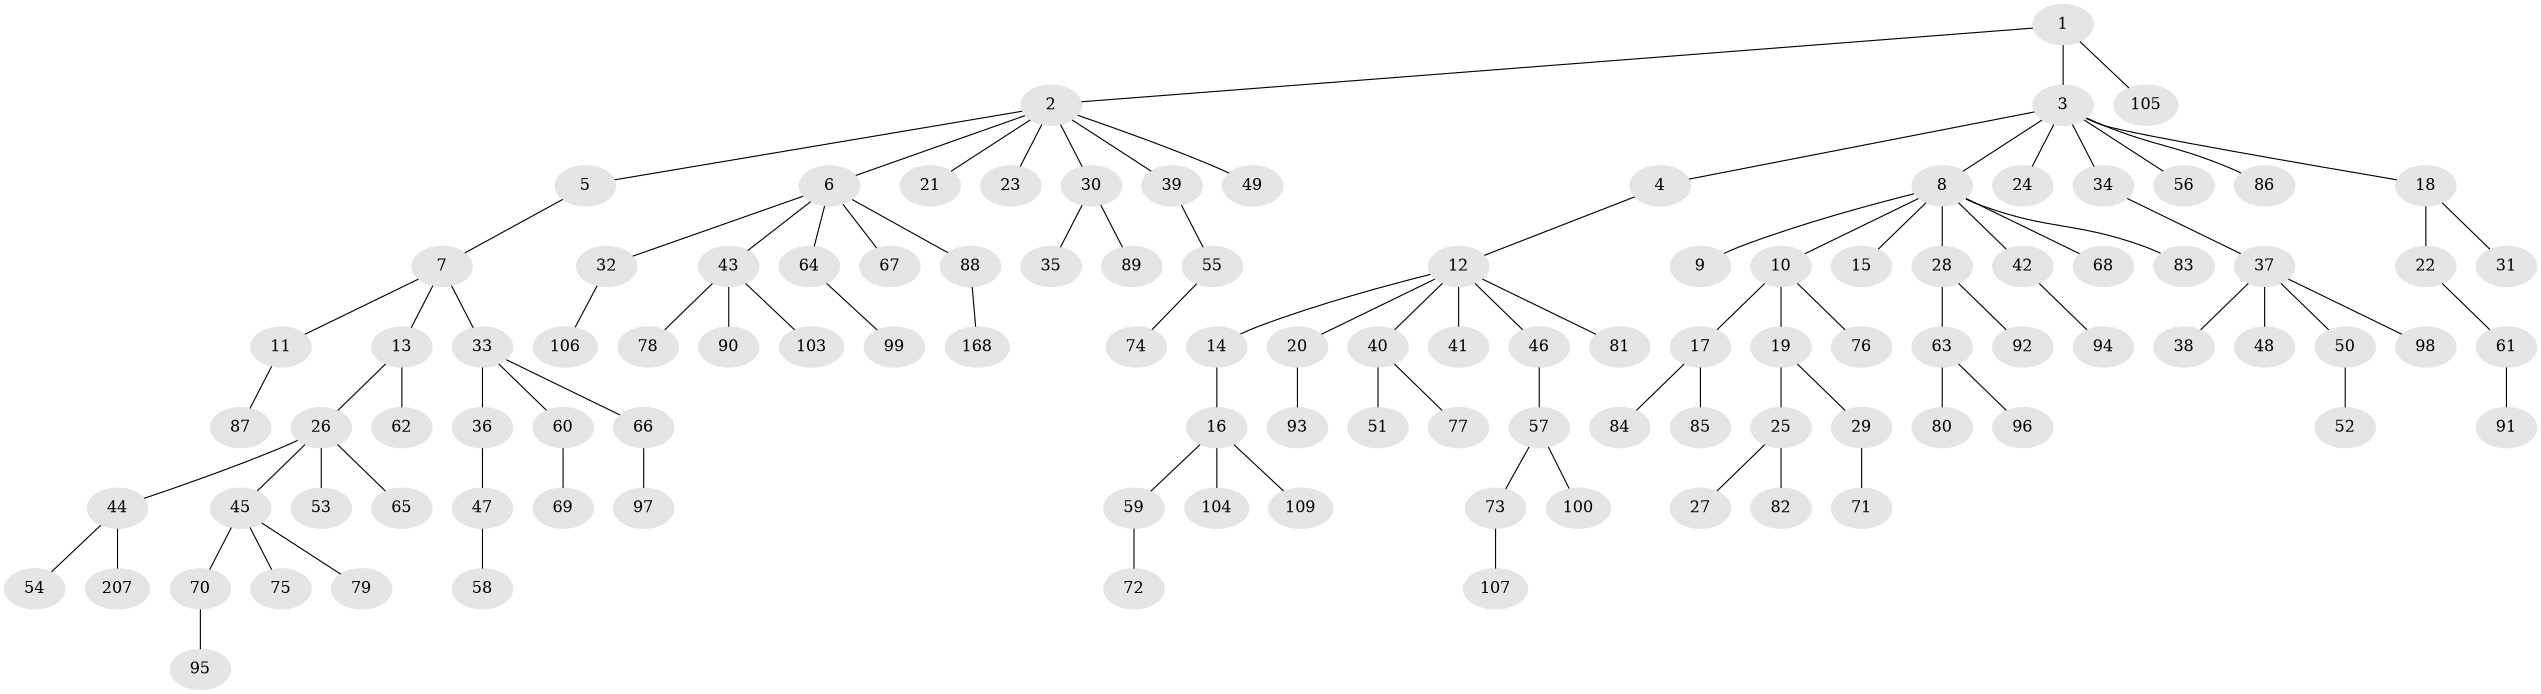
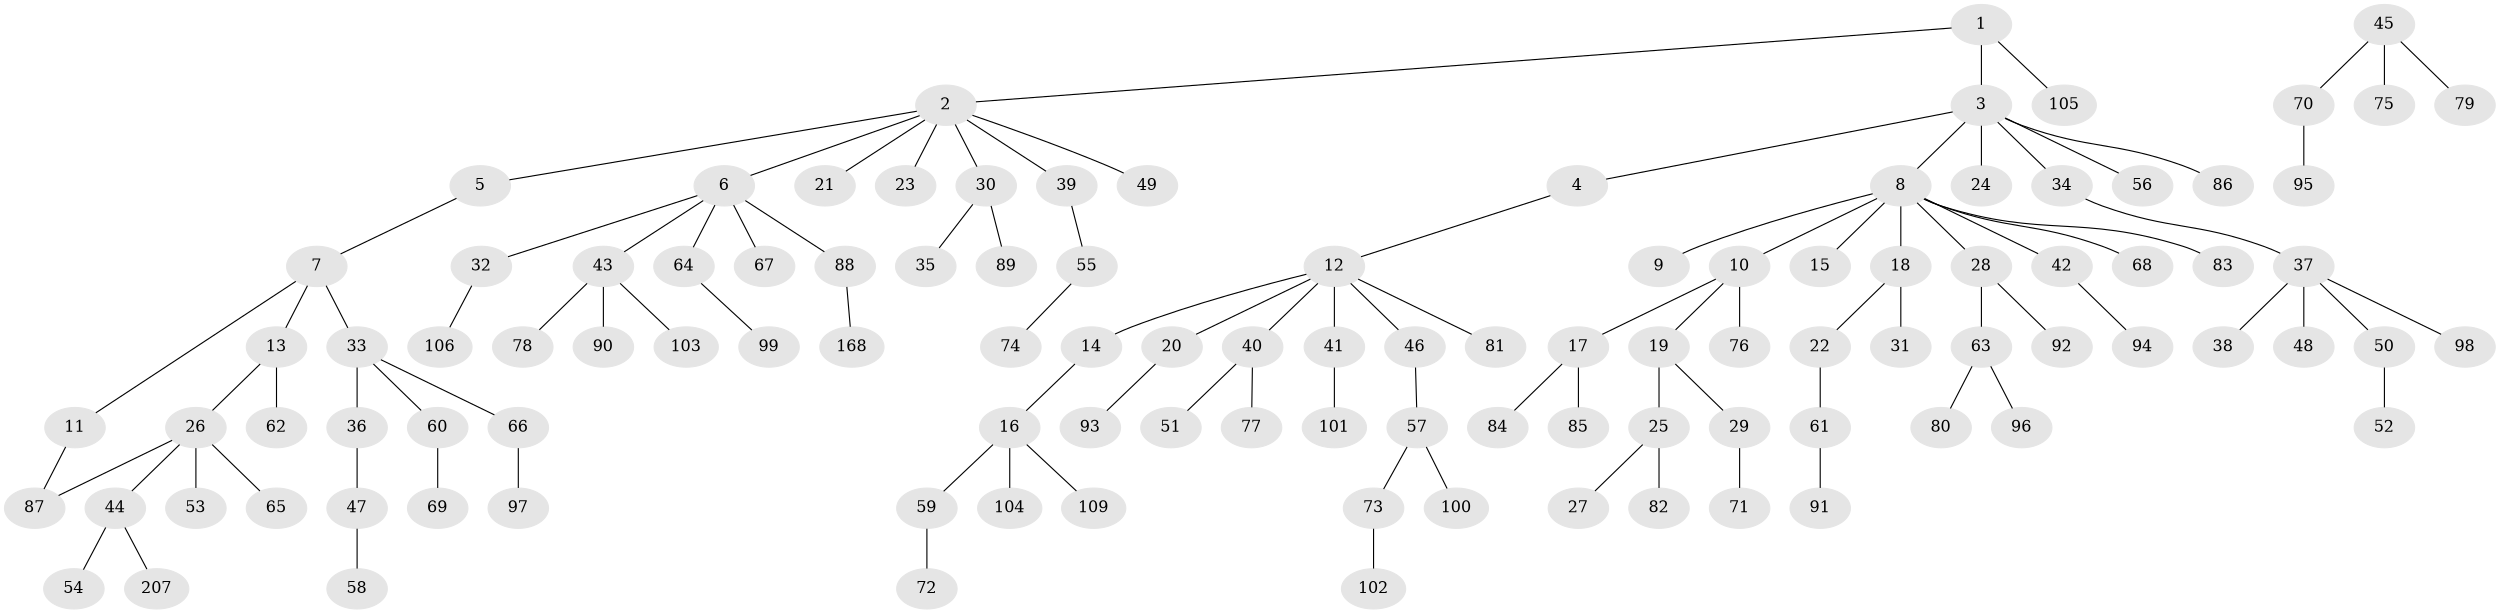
(2241, 153) -> (1901, 226)
none -> (1334, 428)
(281, 468) -> (115, 468)
(1496, 589) -> (1374, 589)
